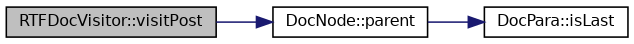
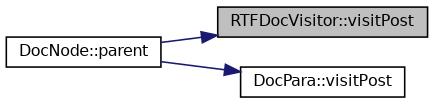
(236, 22) -> (181, 40)
(556, 22) -> (323, 82)
